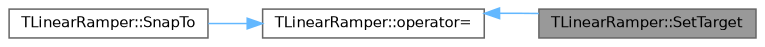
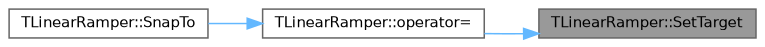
(519, 13) -> (504, 34)
